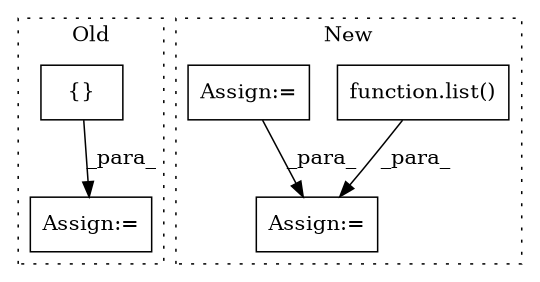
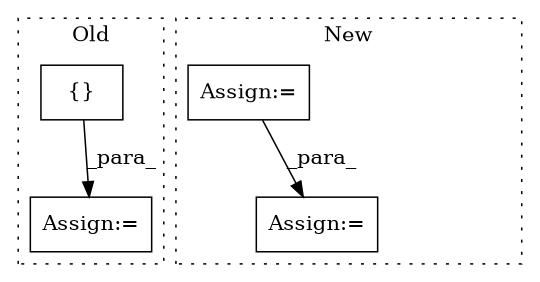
(423, 93) -> none
